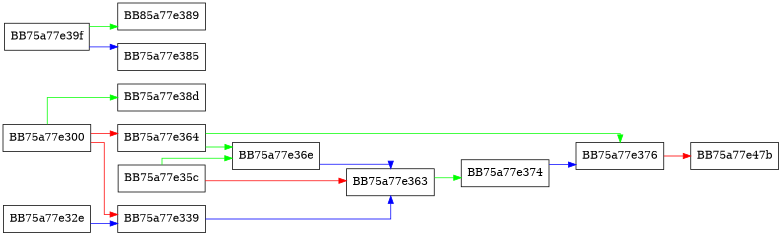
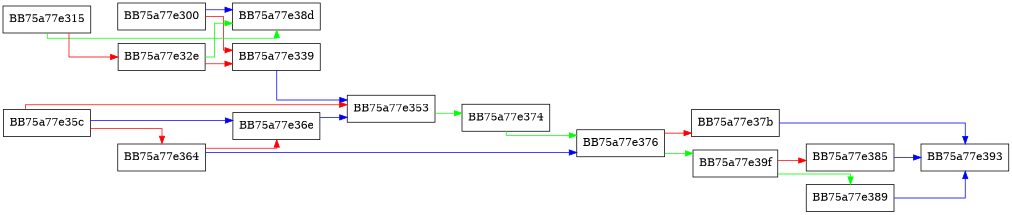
(162, 16) -> (850, 198)
none -> (47, 20)
none -> (214, 44)
(100, 47) -> (788, 160)
(65, 98) -> (215, 10)
(101, 134) -> (130, 128)
(414, 134) -> (387, 152)
(215, 147) -> (242, 148)
none -> (675, 153)
(735, 156) -> (735, 123)
(190, 158) -> (158, 121)
none -> (965, 158)
(559, 165) -> (536, 135)
(390, 182) -> (391, 109)
(100, 224) -> (215, 64)
